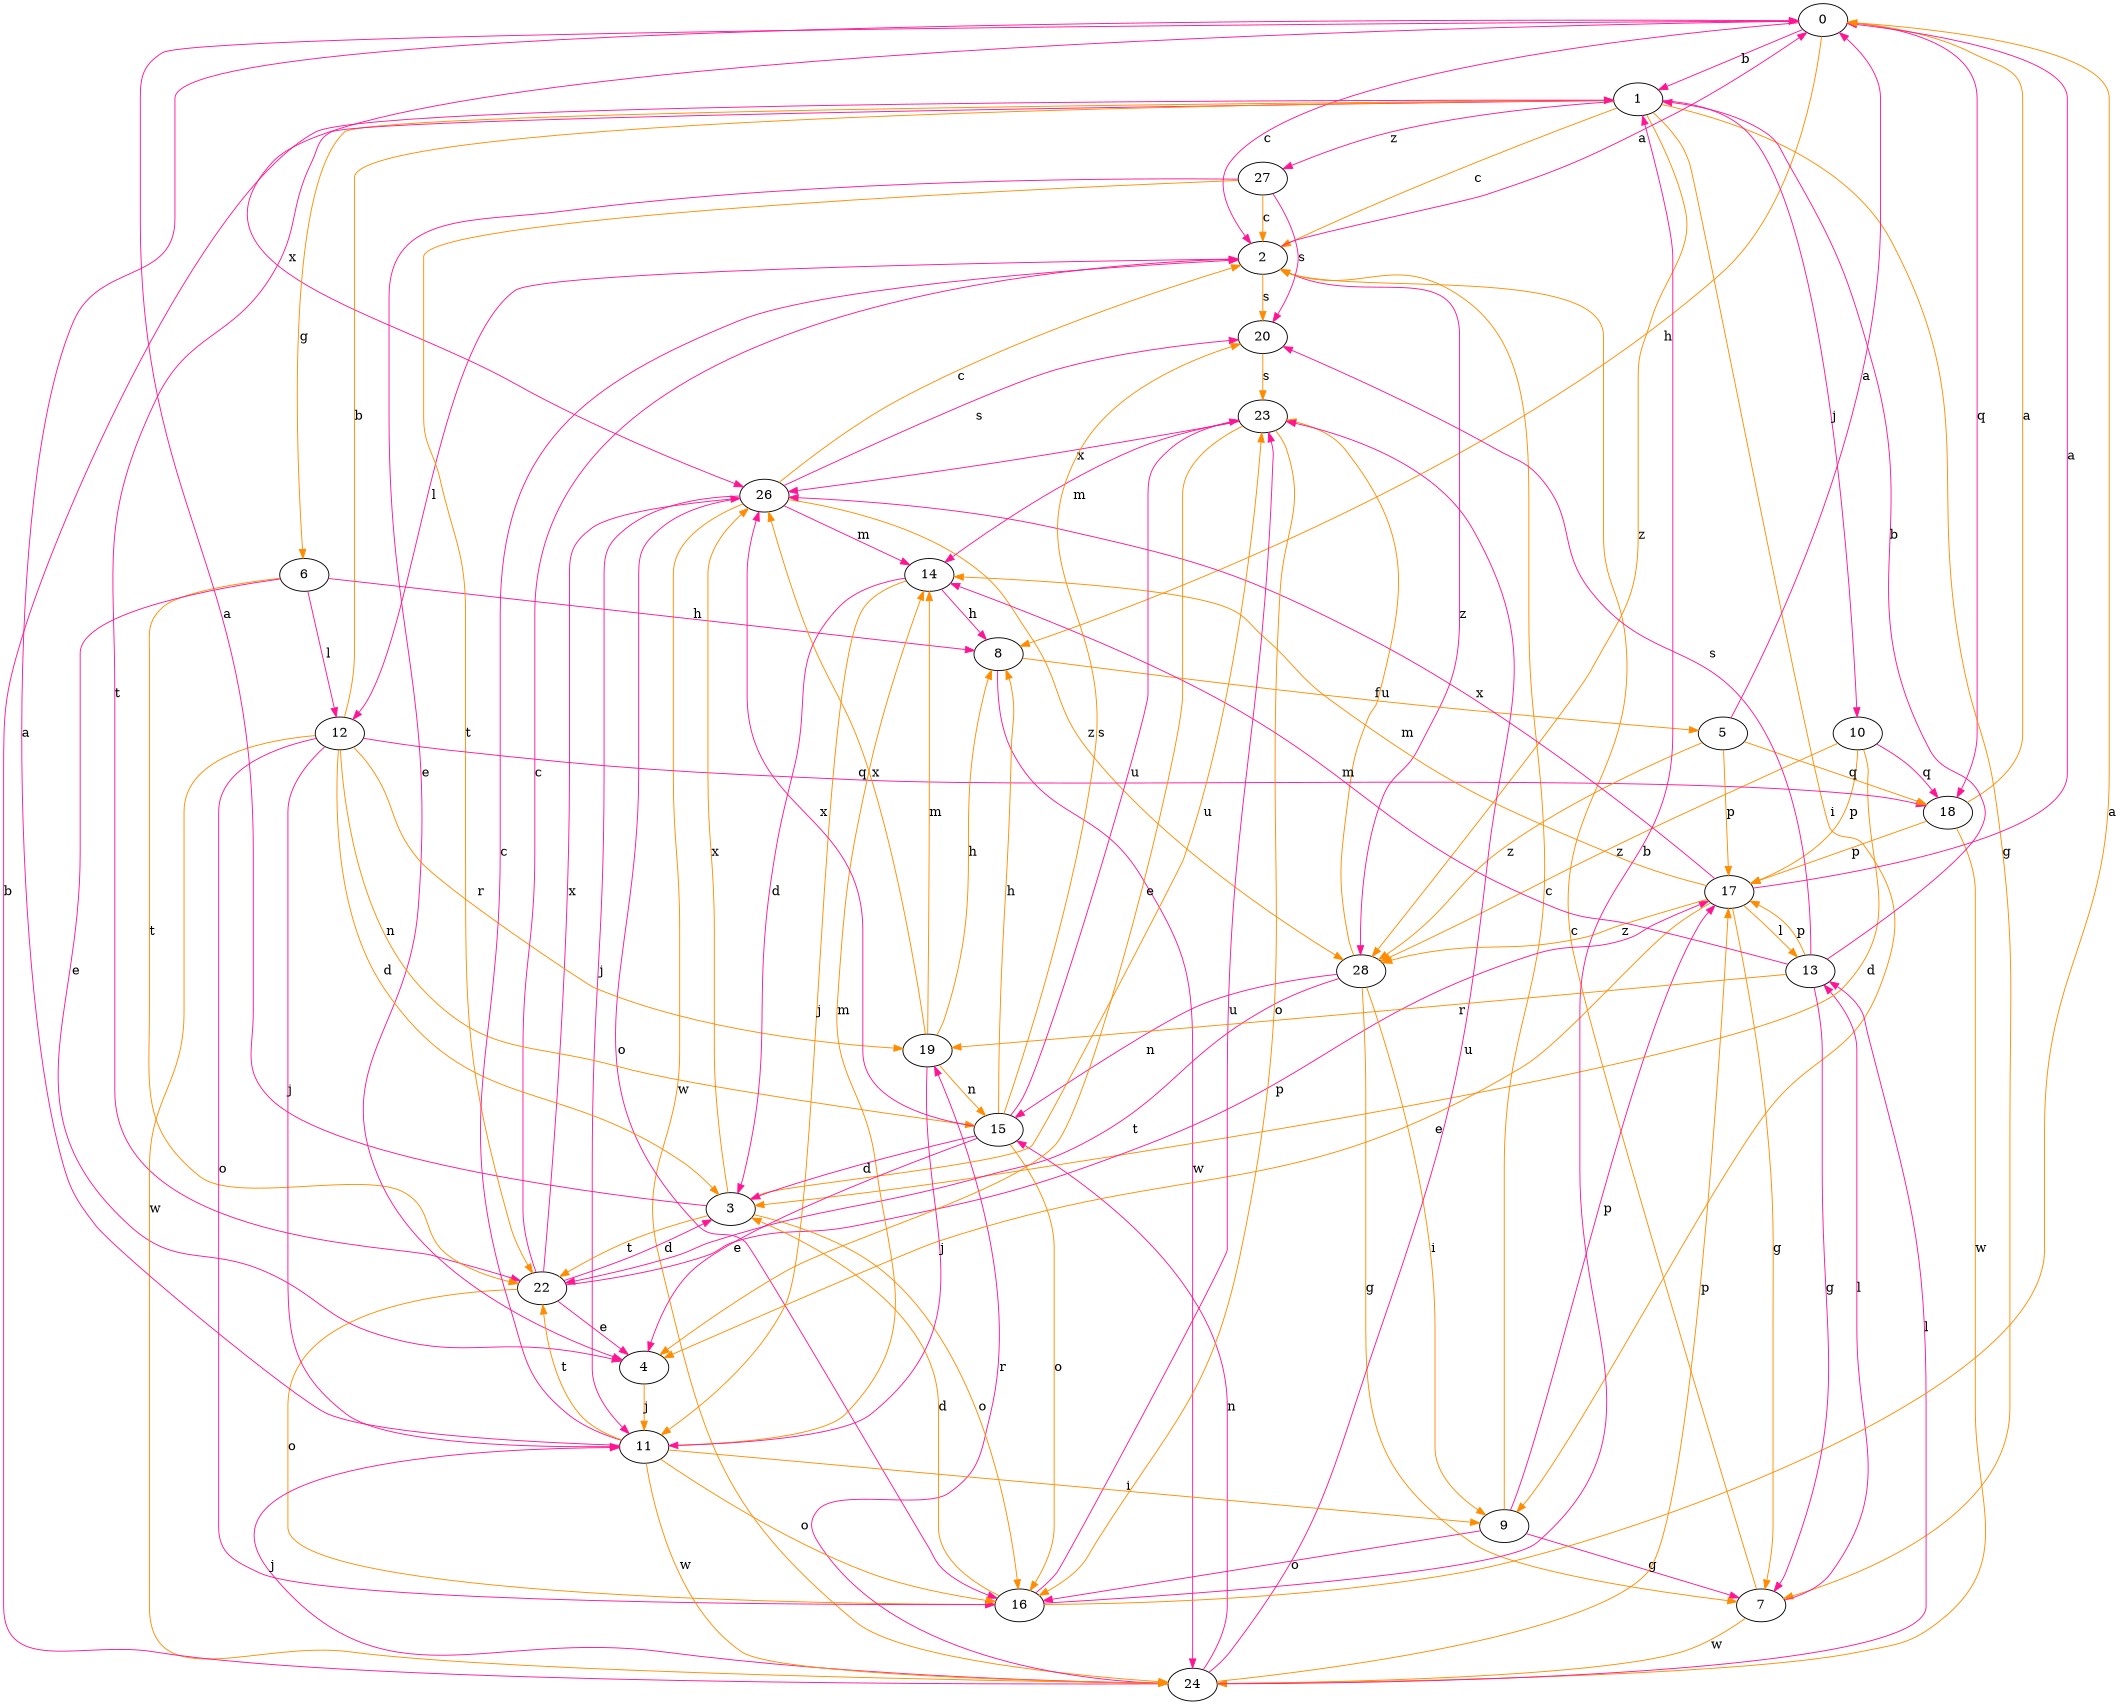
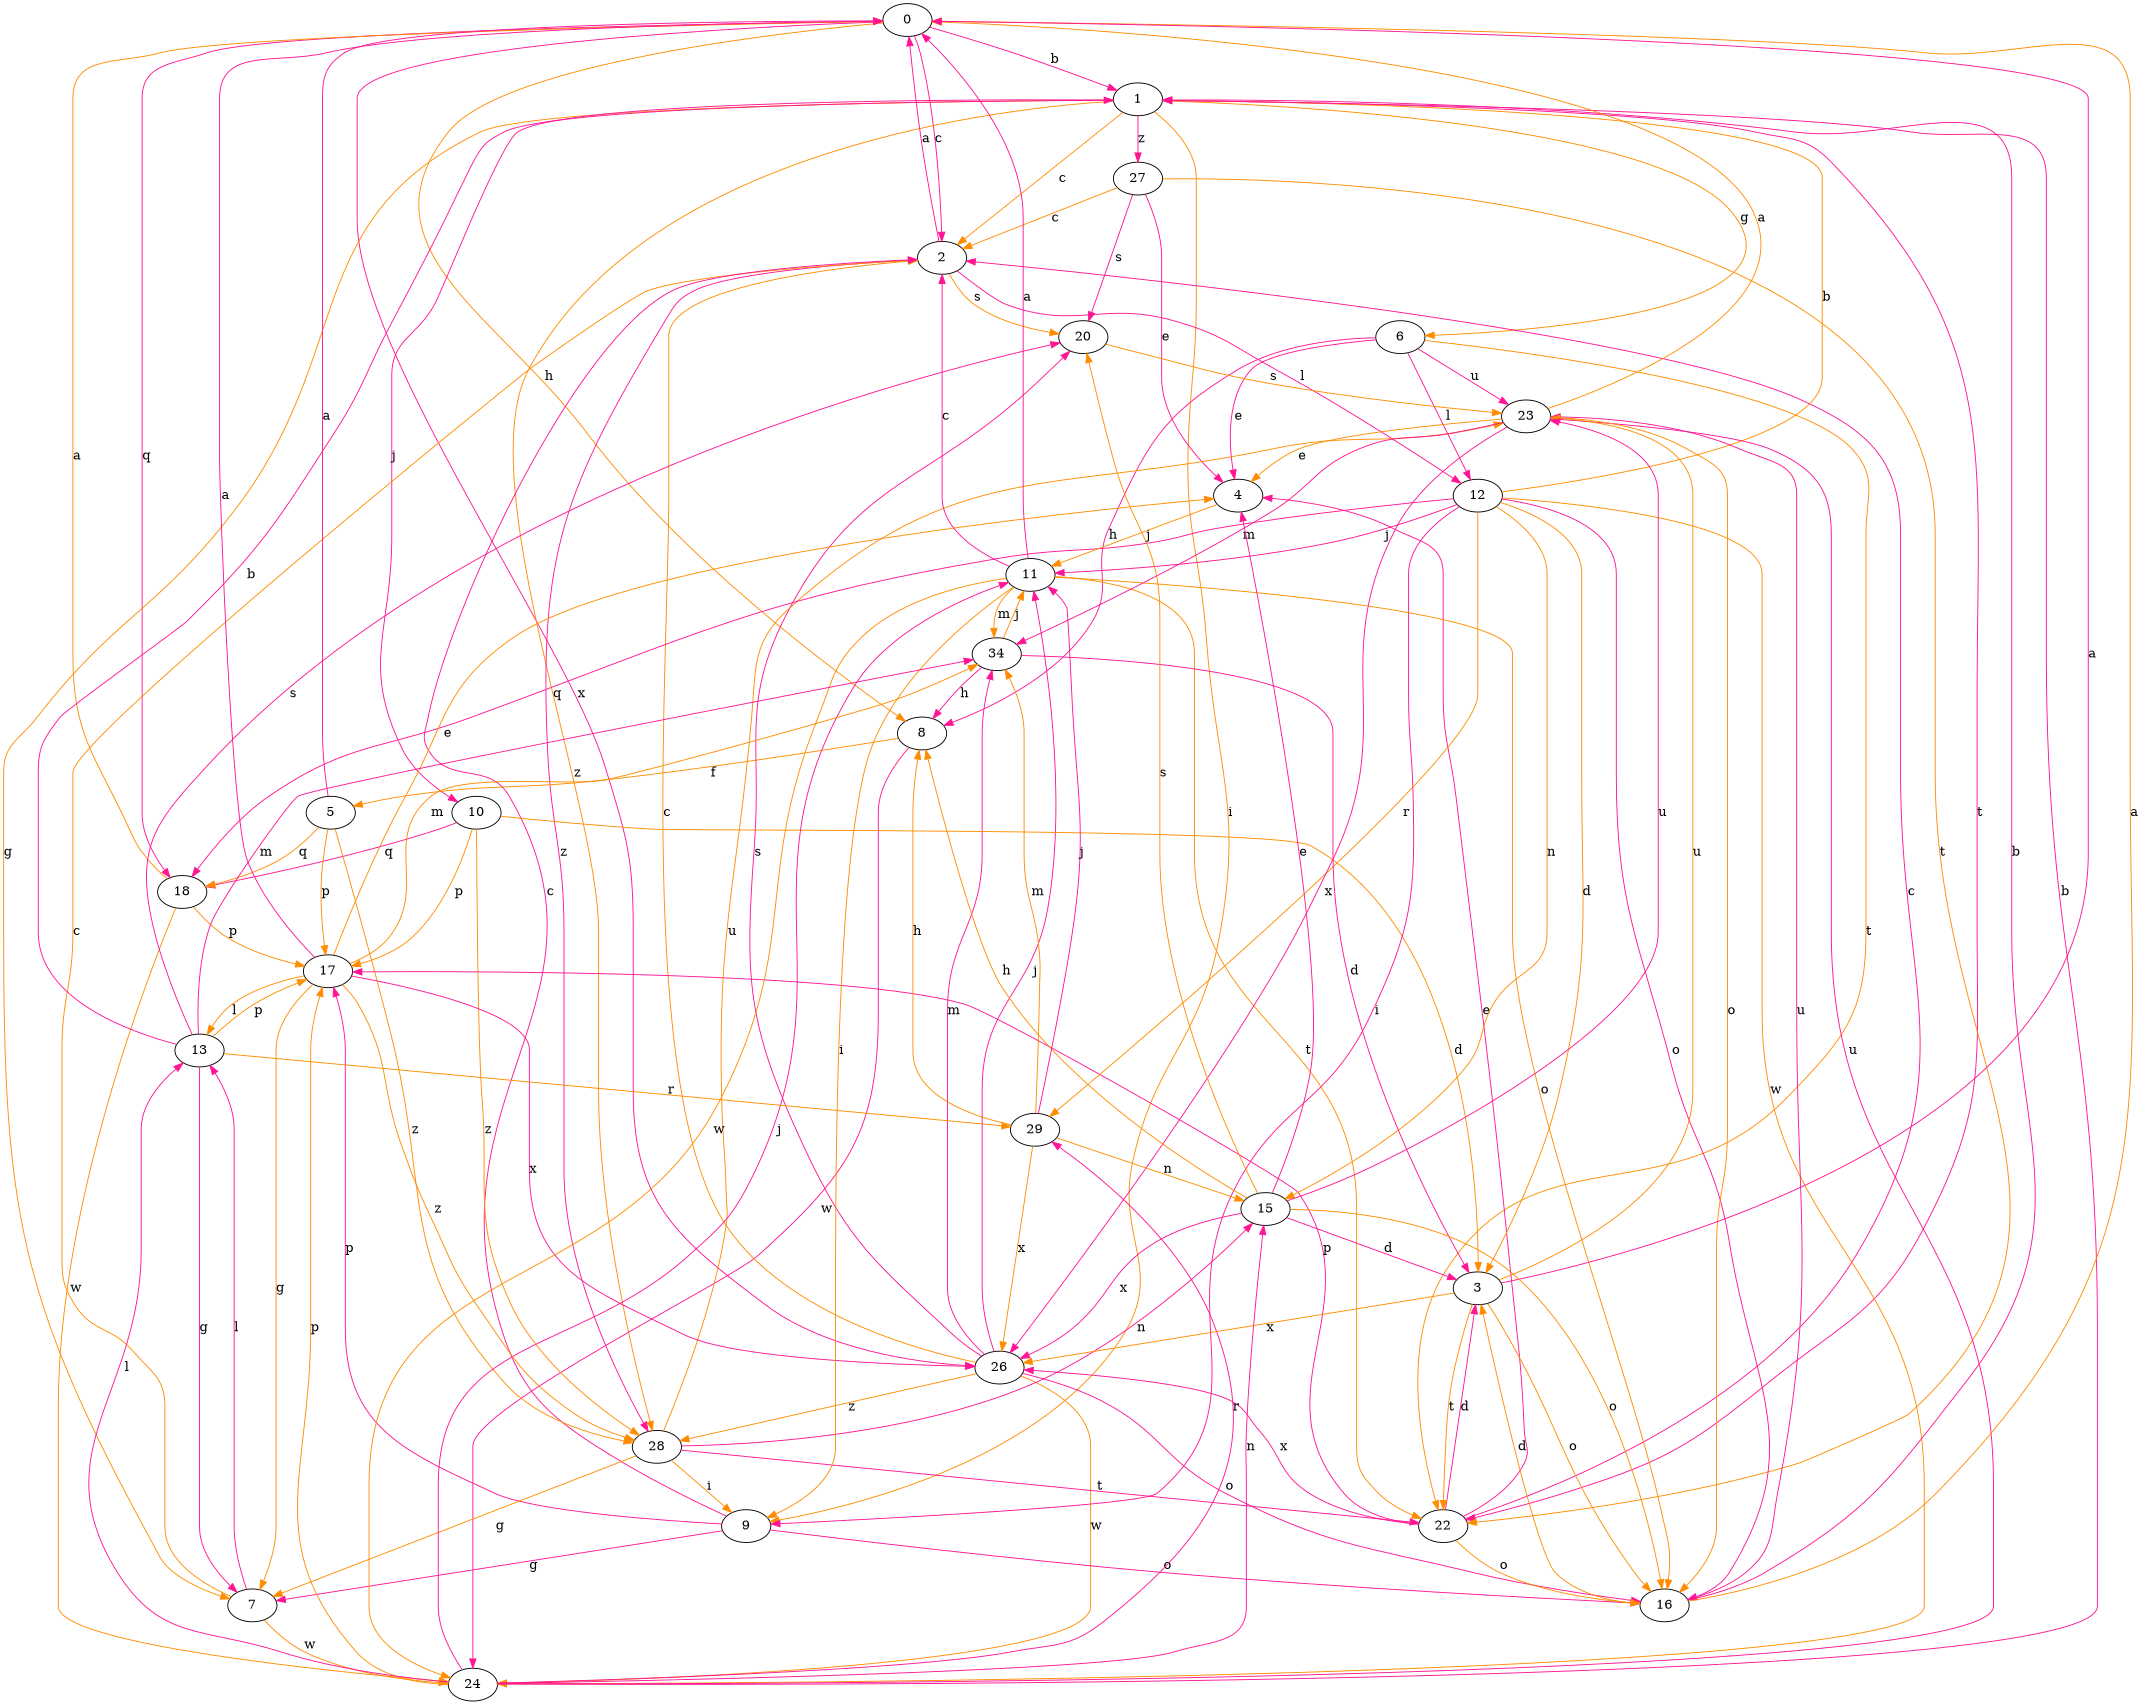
none -> (1520, 91)
none -> (1459, 374)
(929, 575) -> (997, 654)
(1542, 806) -> (523, 827)
(928, 1051) -> (1035, 1130)
none -> (1270, 1136)
